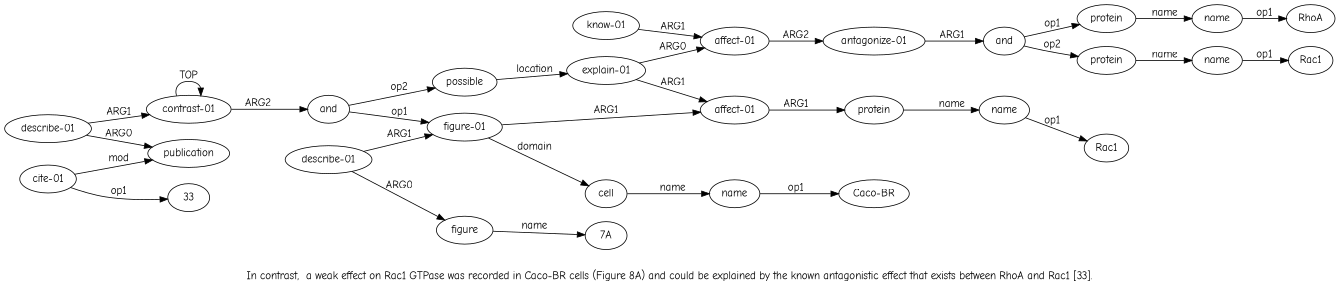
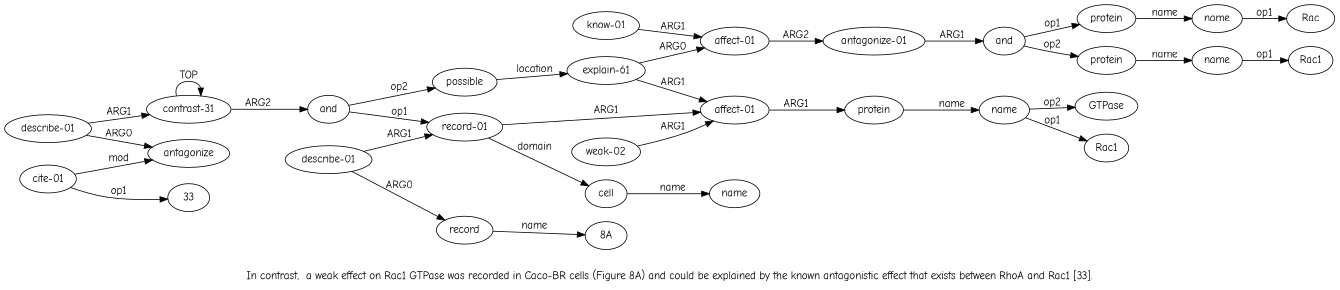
(1311, 19) -> (1311, 19)
(606, 71) -> (606, 71)
none -> (1106, 106)
(189, 109) -> (189, 109)
(465, 127) -> (465, 127)
none -> (606, 152)
(189, 153) -> (189, 153)
(874, 194) -> none
(465, 230) -> (465, 230)
(606, 236) -> (606, 236)
